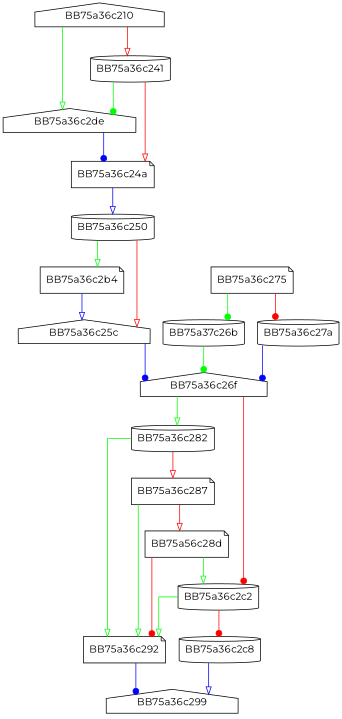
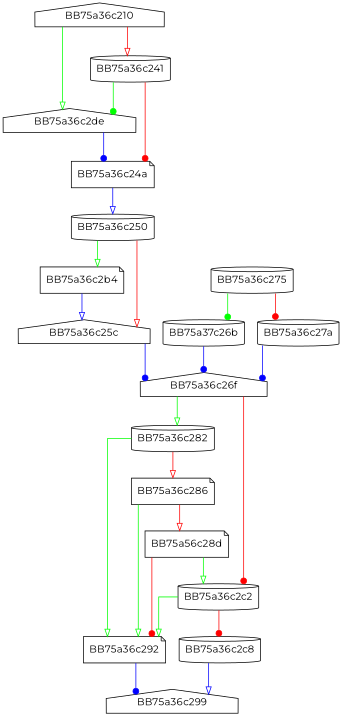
(145, 118) -> (145, 119)
(252, 280) -> (252, 280)
(204, 356) -> (204, 356)
(173, 491) -> (173, 491)
